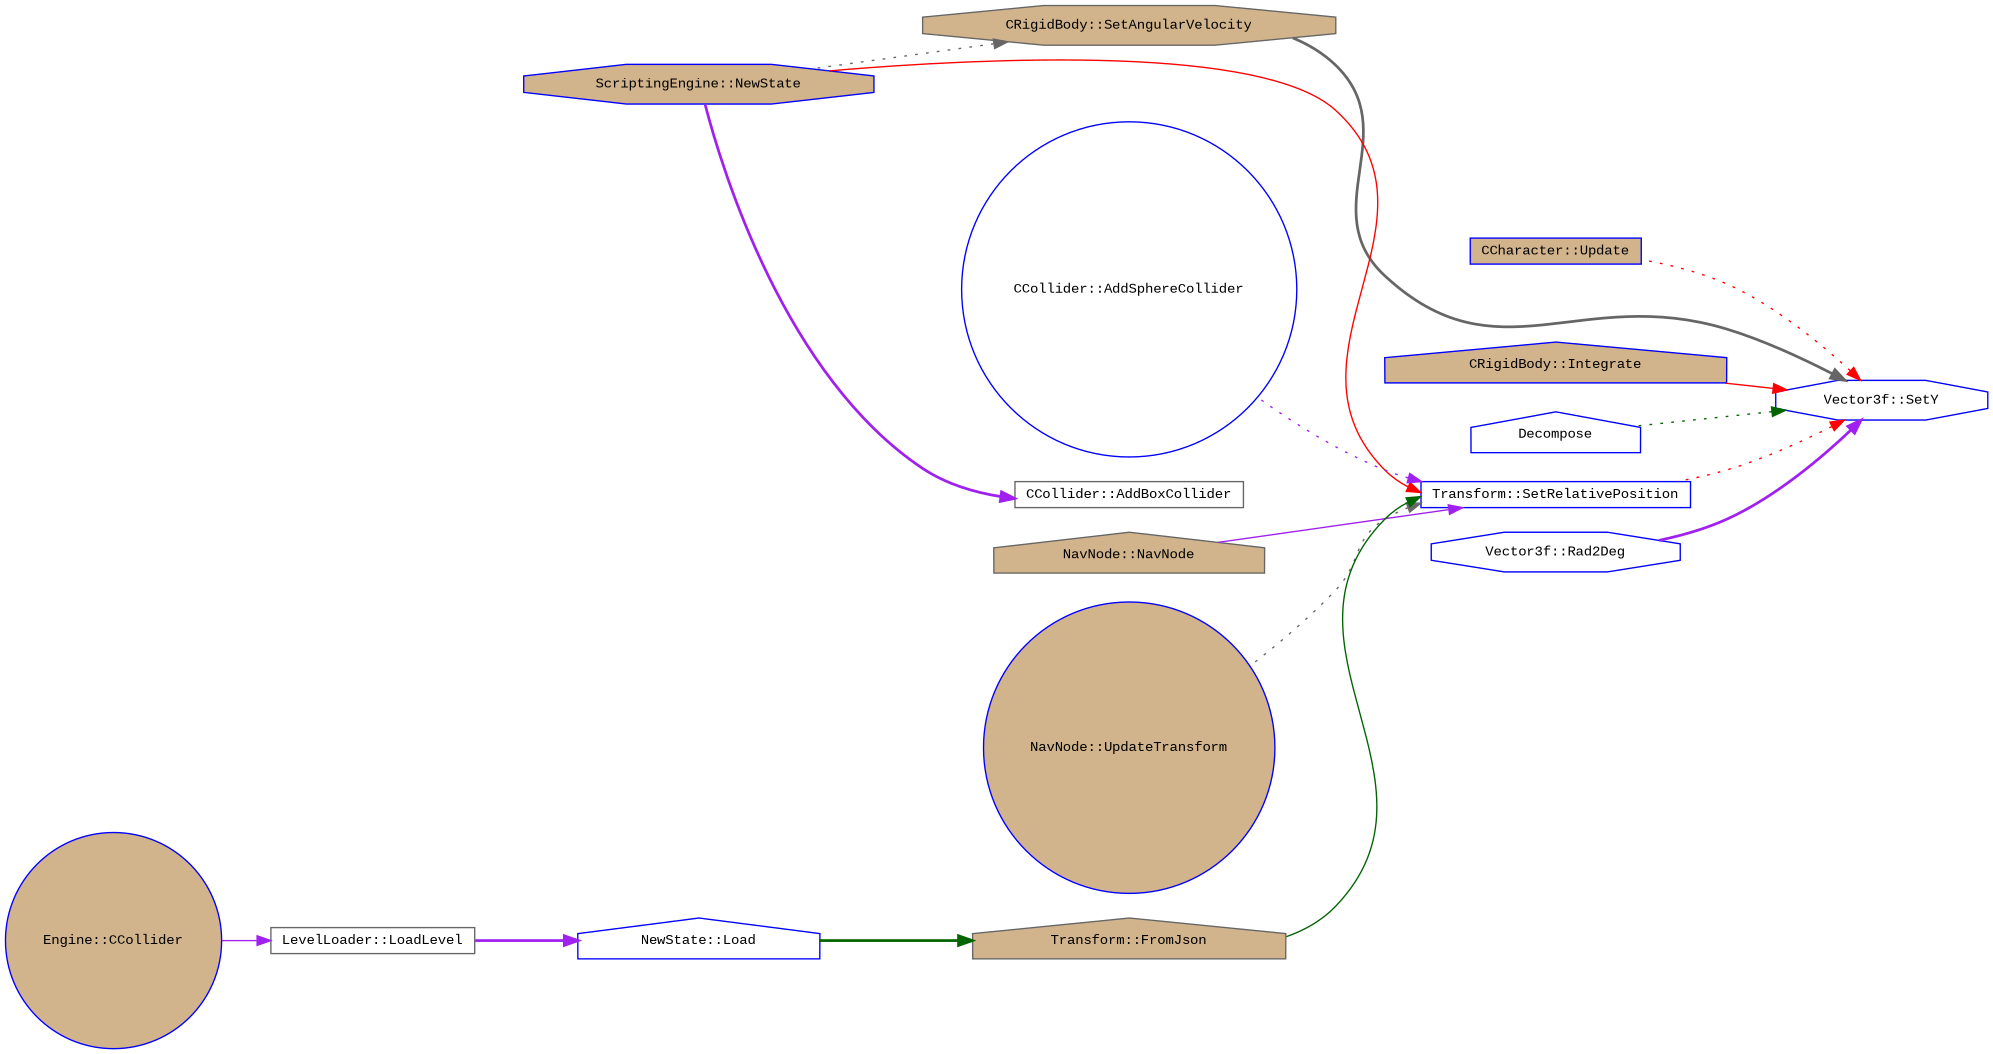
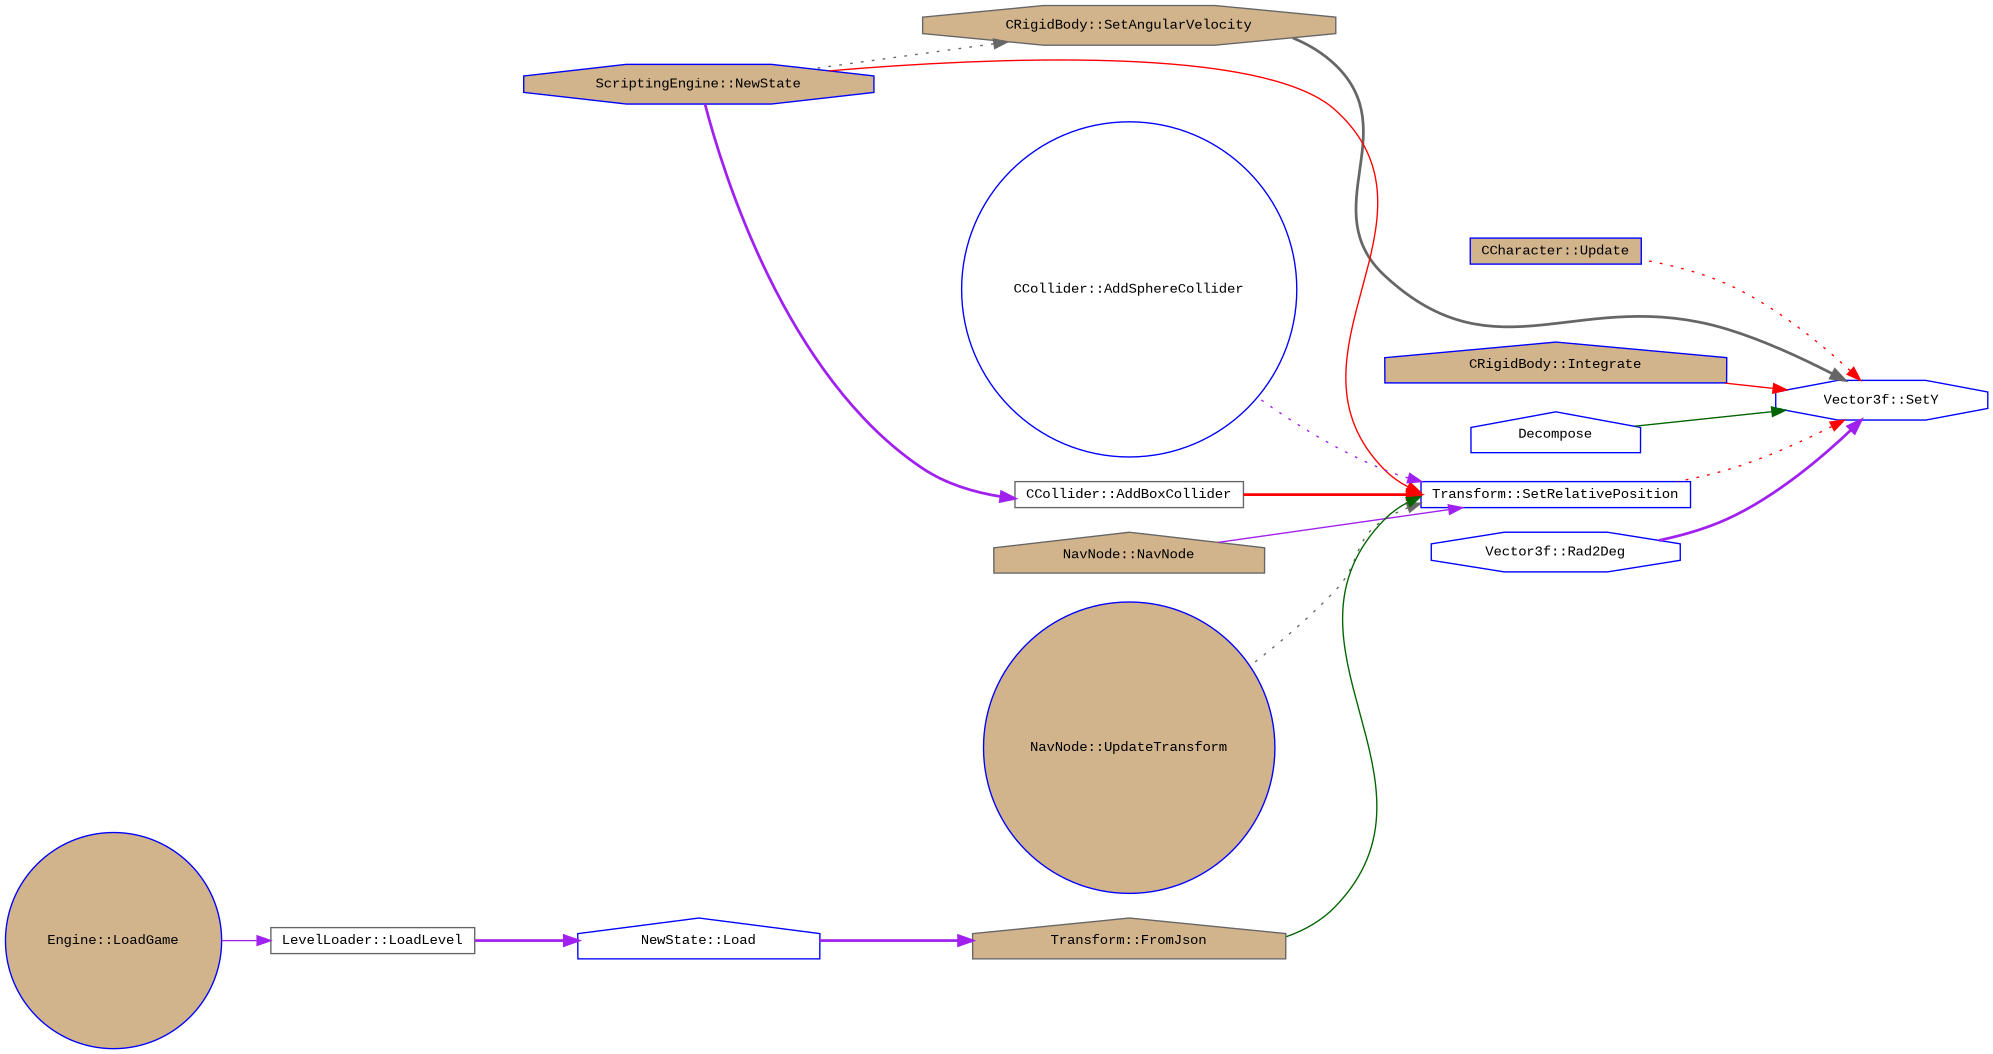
(1703, 419) -> (1703, 419)
none -> (1325, 495)
(114, 941) -> (114, 941)
(889, 941) -> (889, 941)
